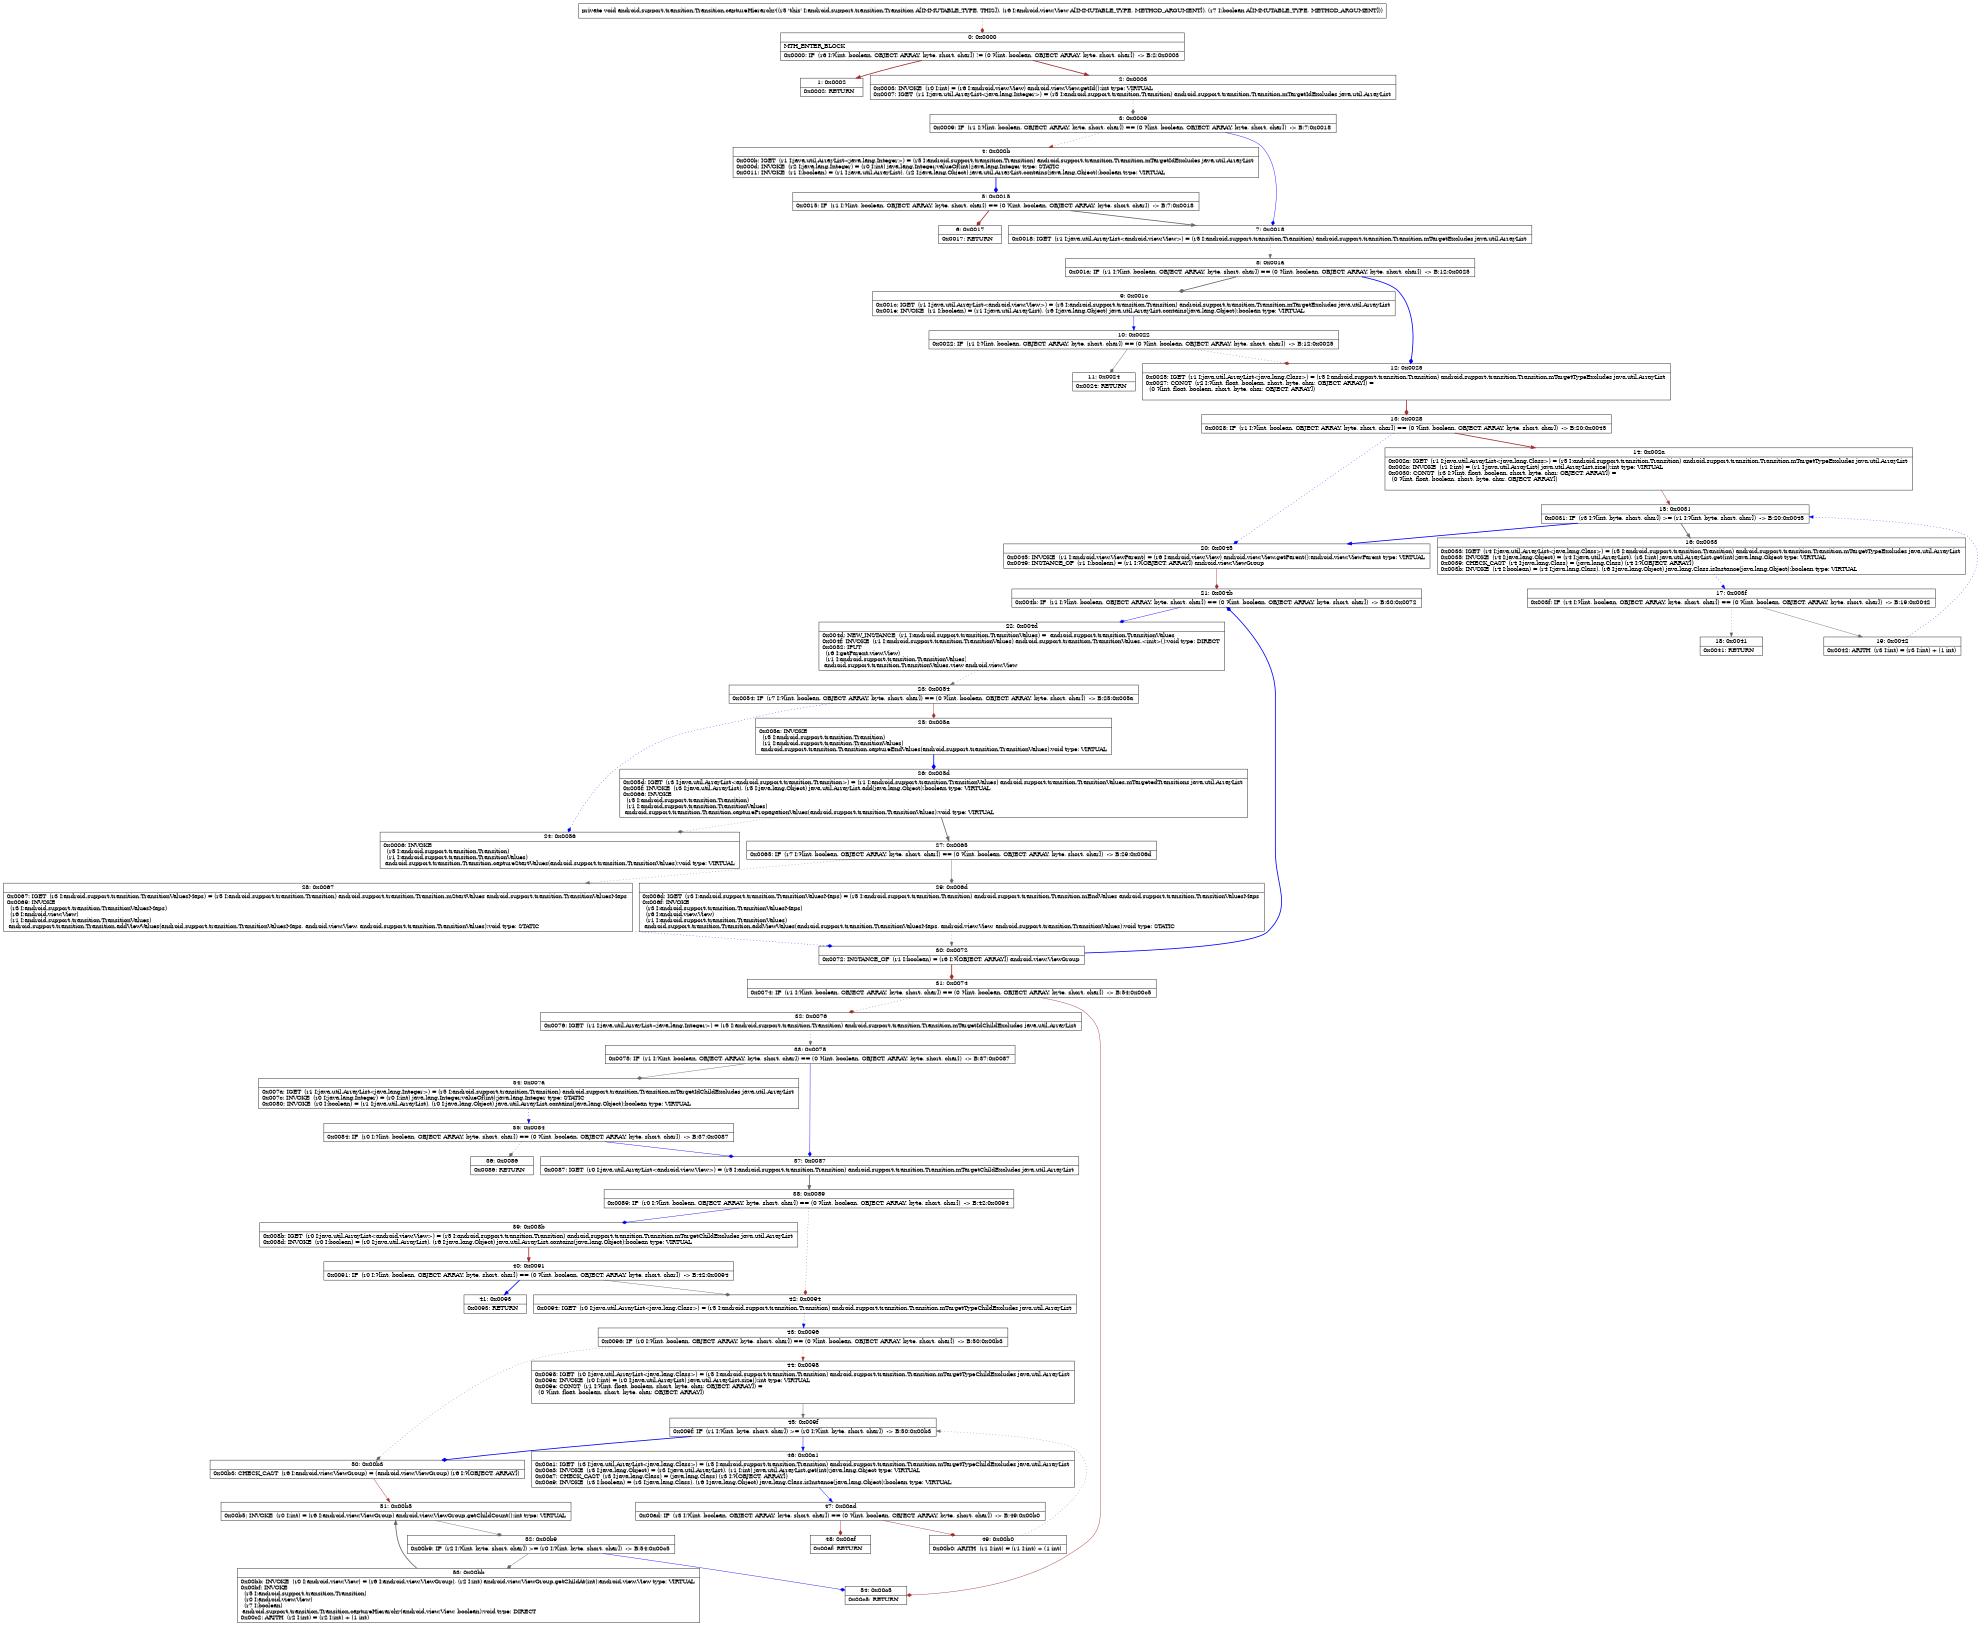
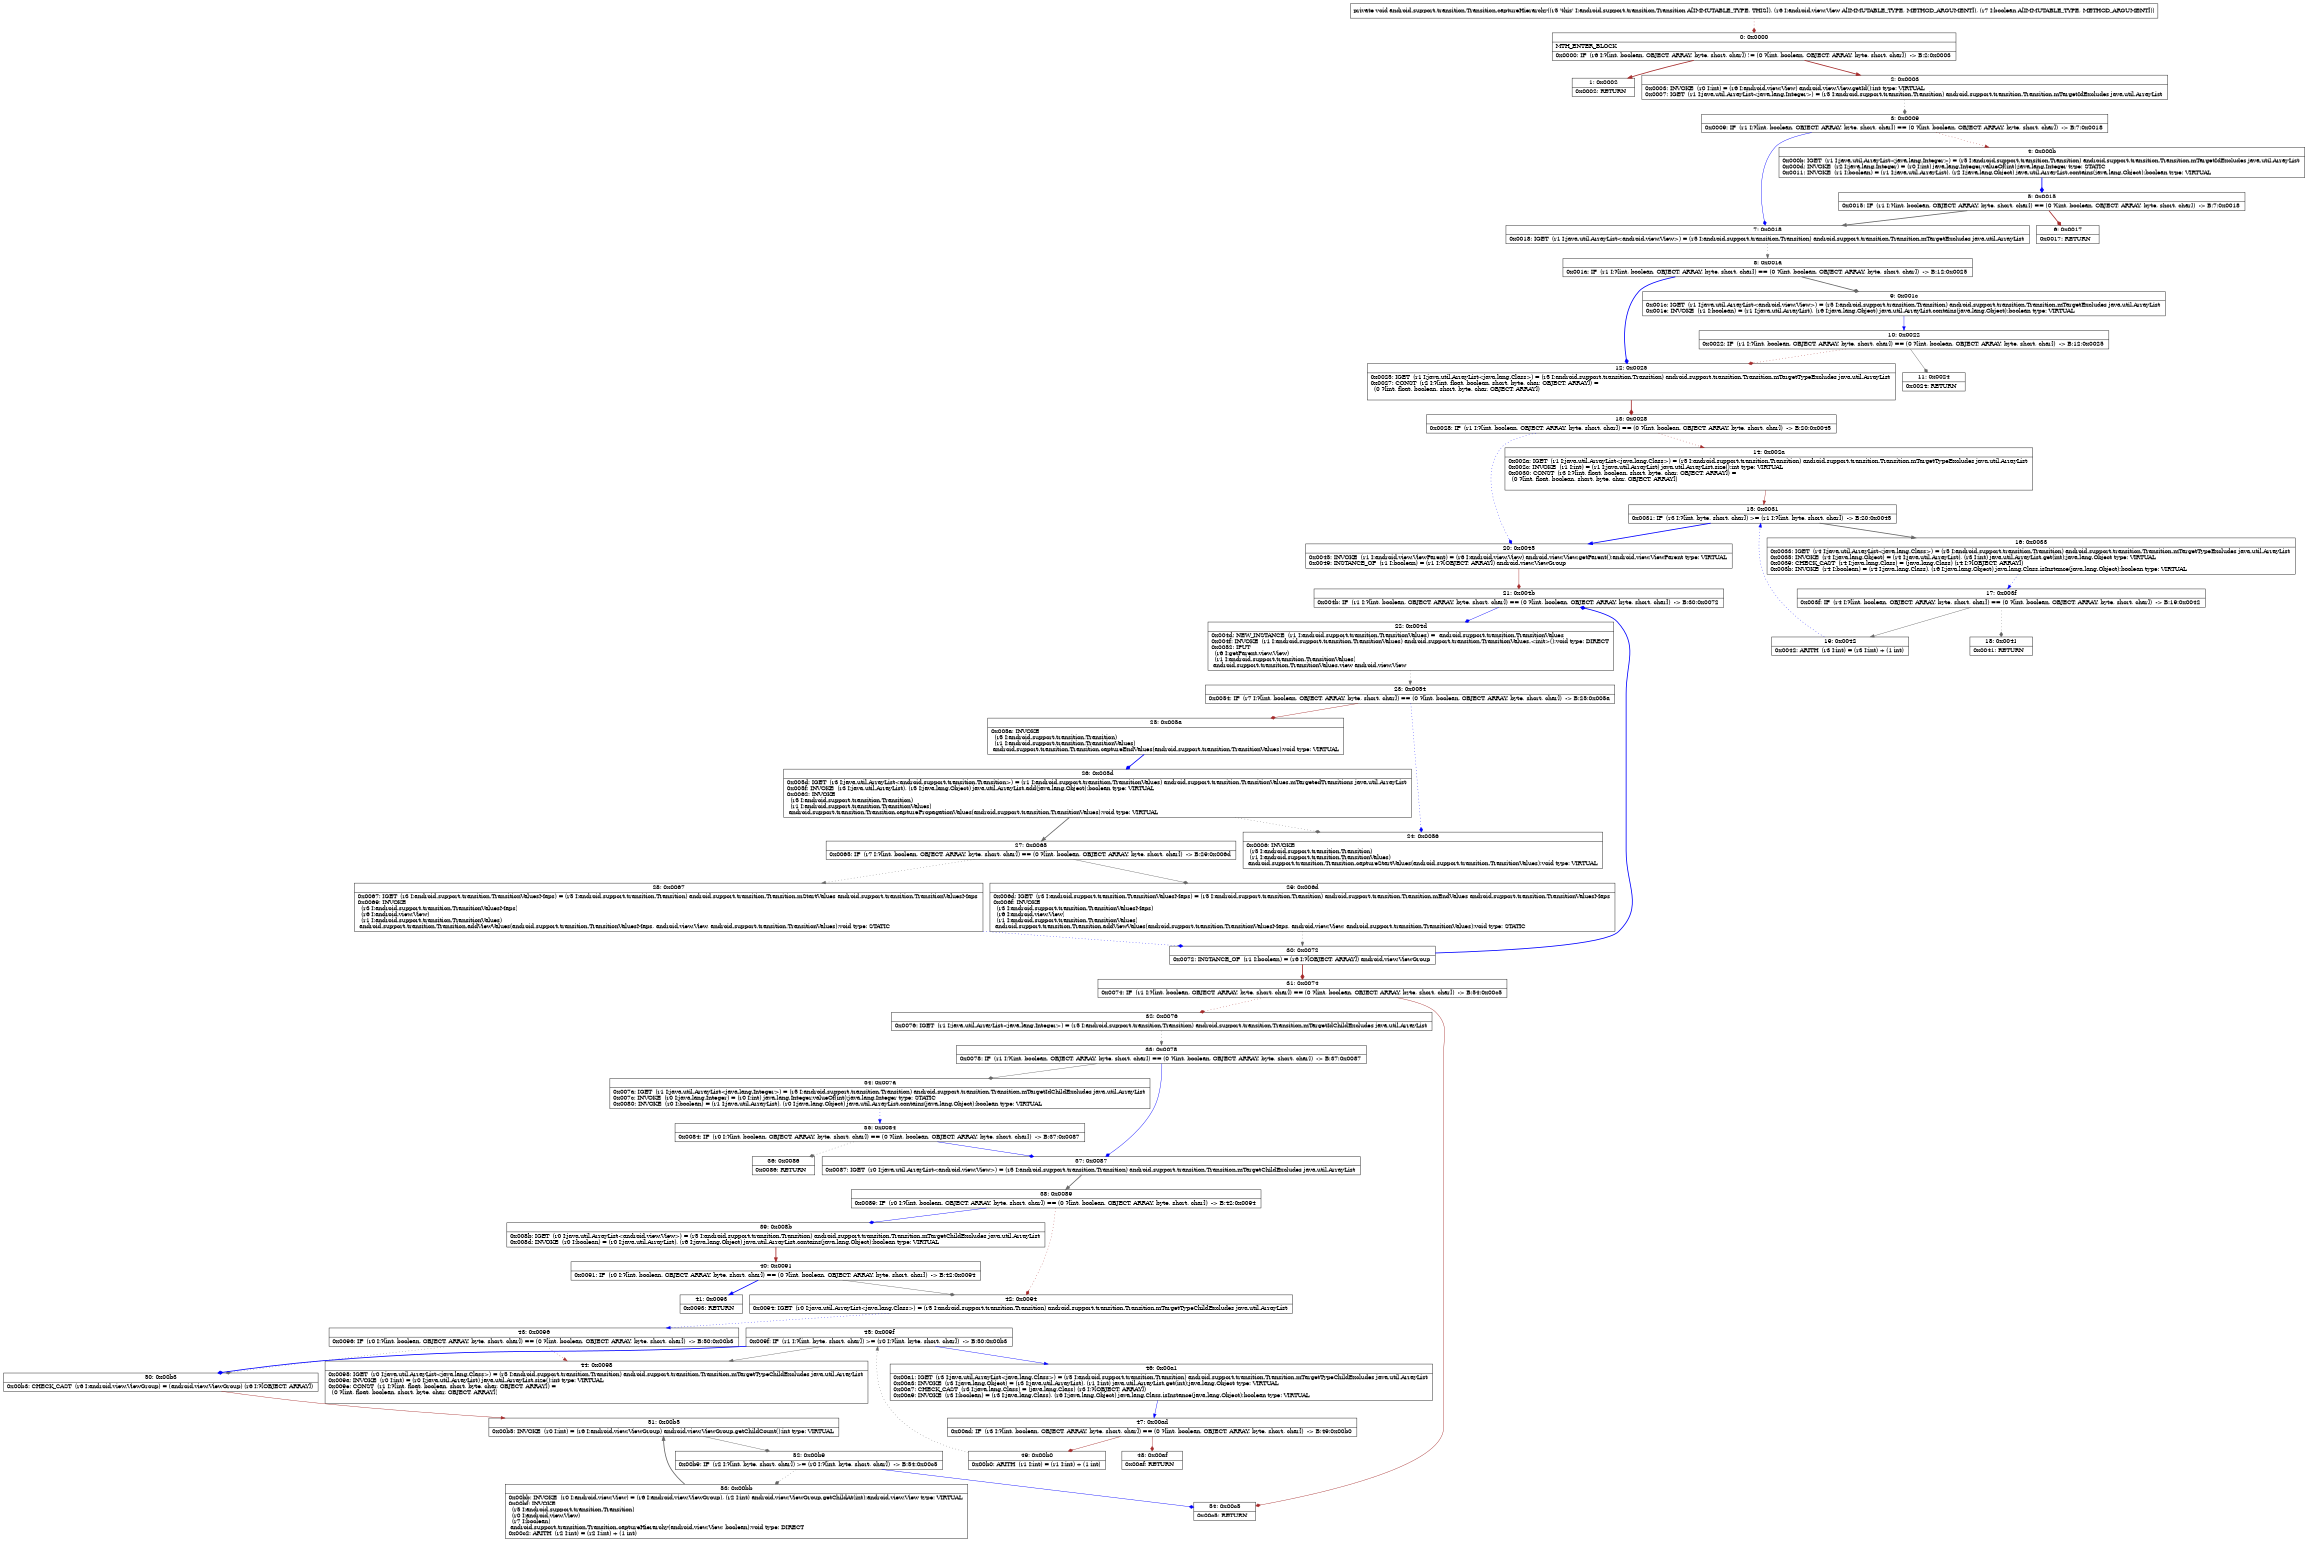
(1493, 440) -> (1679, 440)
(1731, 620) -> (2001, 620)
(649, 795) -> (813, 795)
(803, 1409) -> (778, 1353)
(520, 1560) -> (788, 1475)
